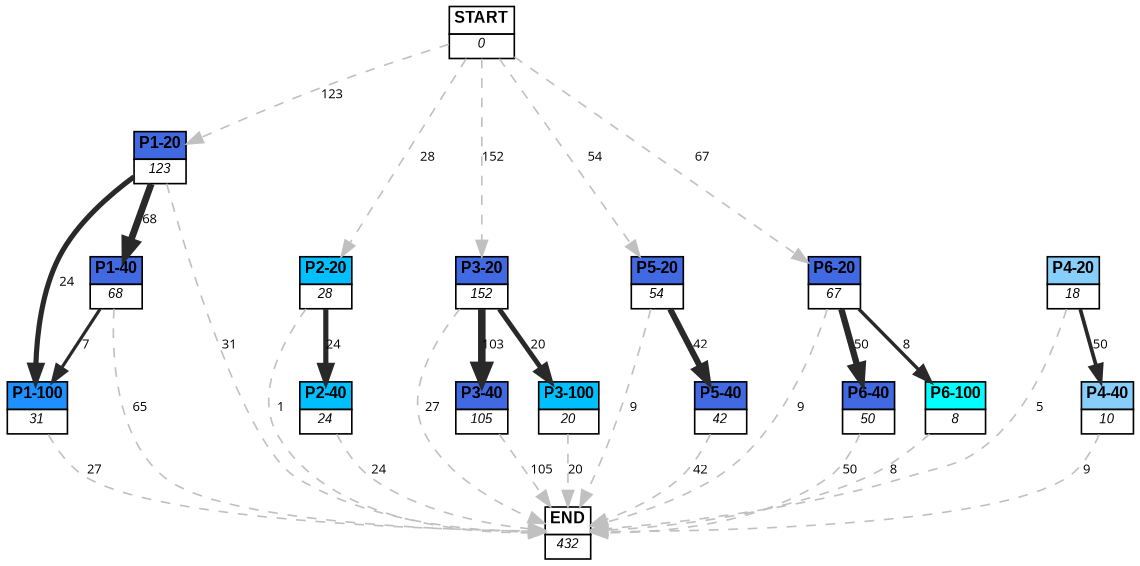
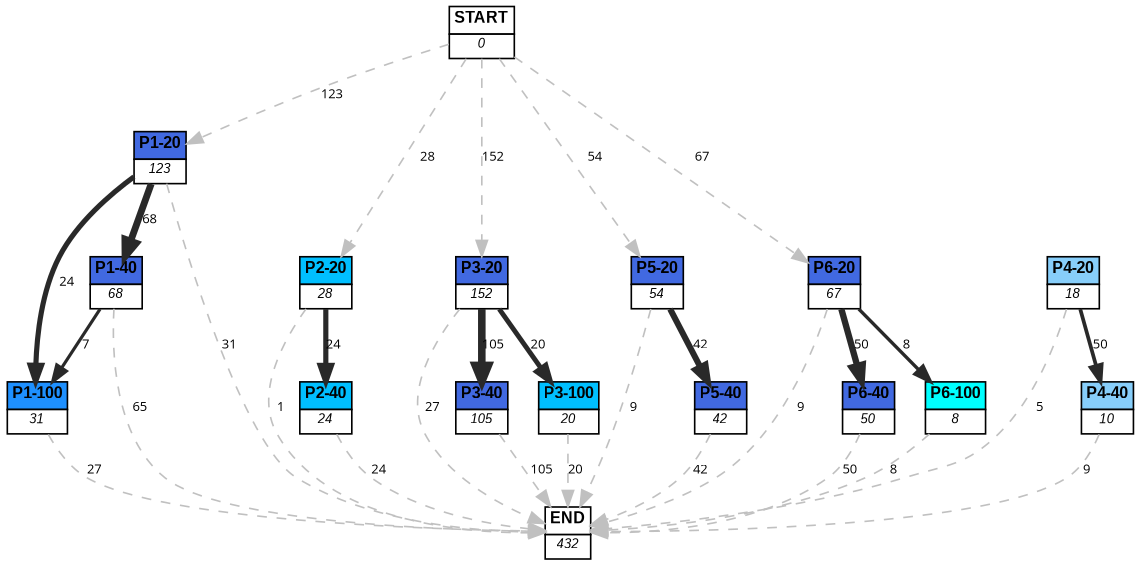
(493, 345) -> (493, 345)
